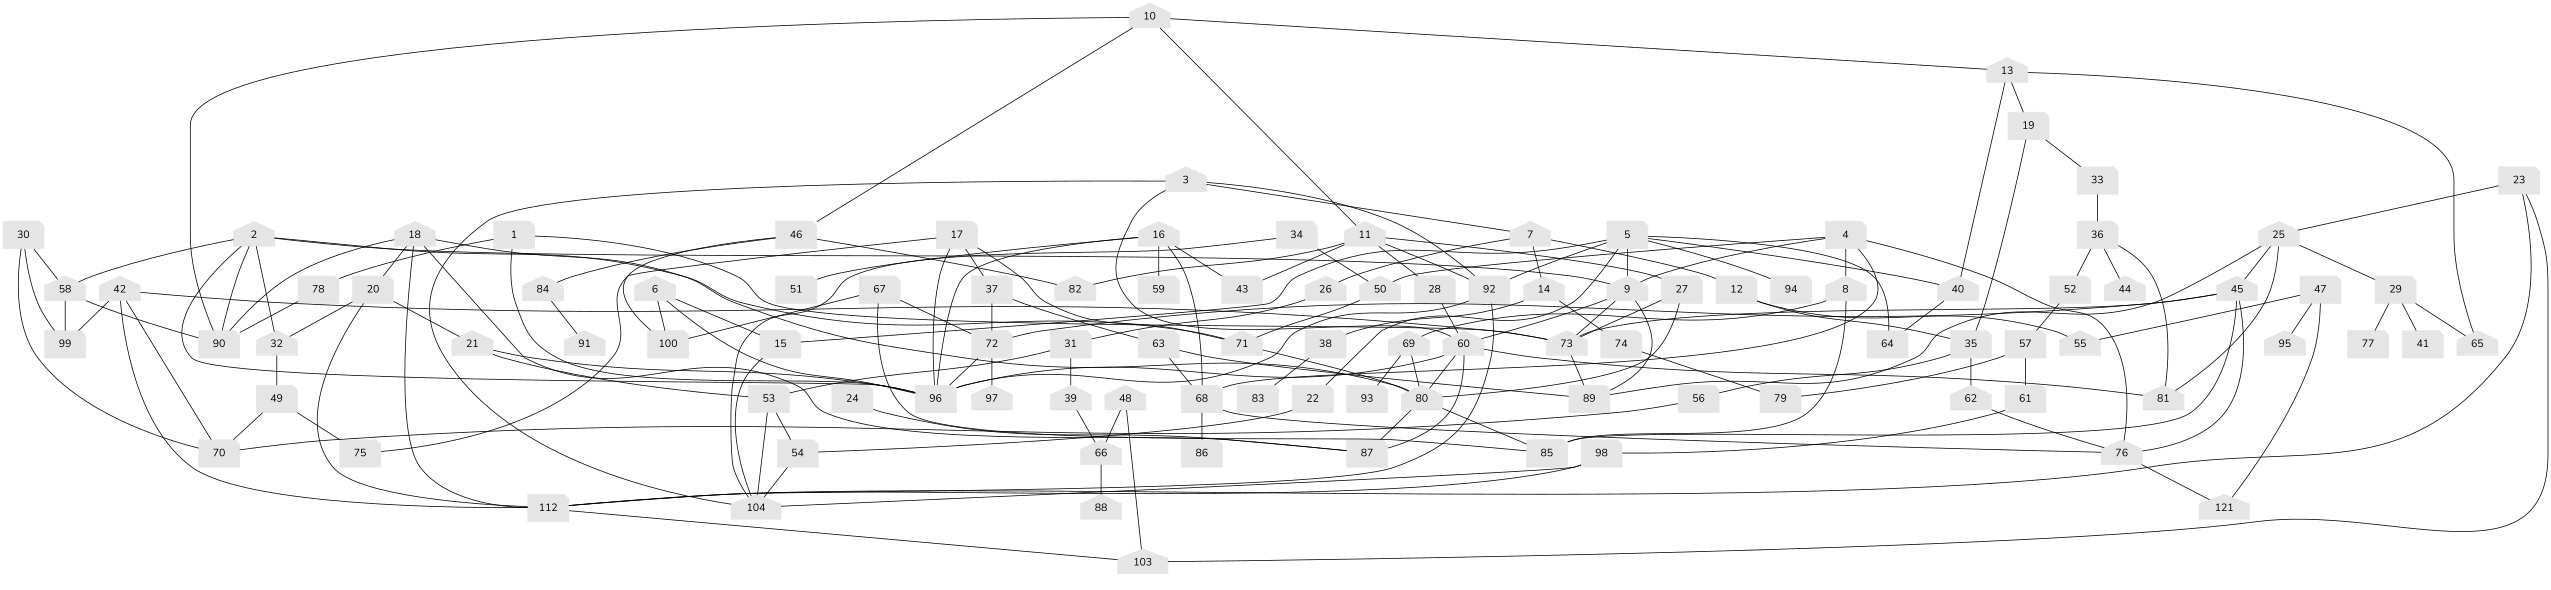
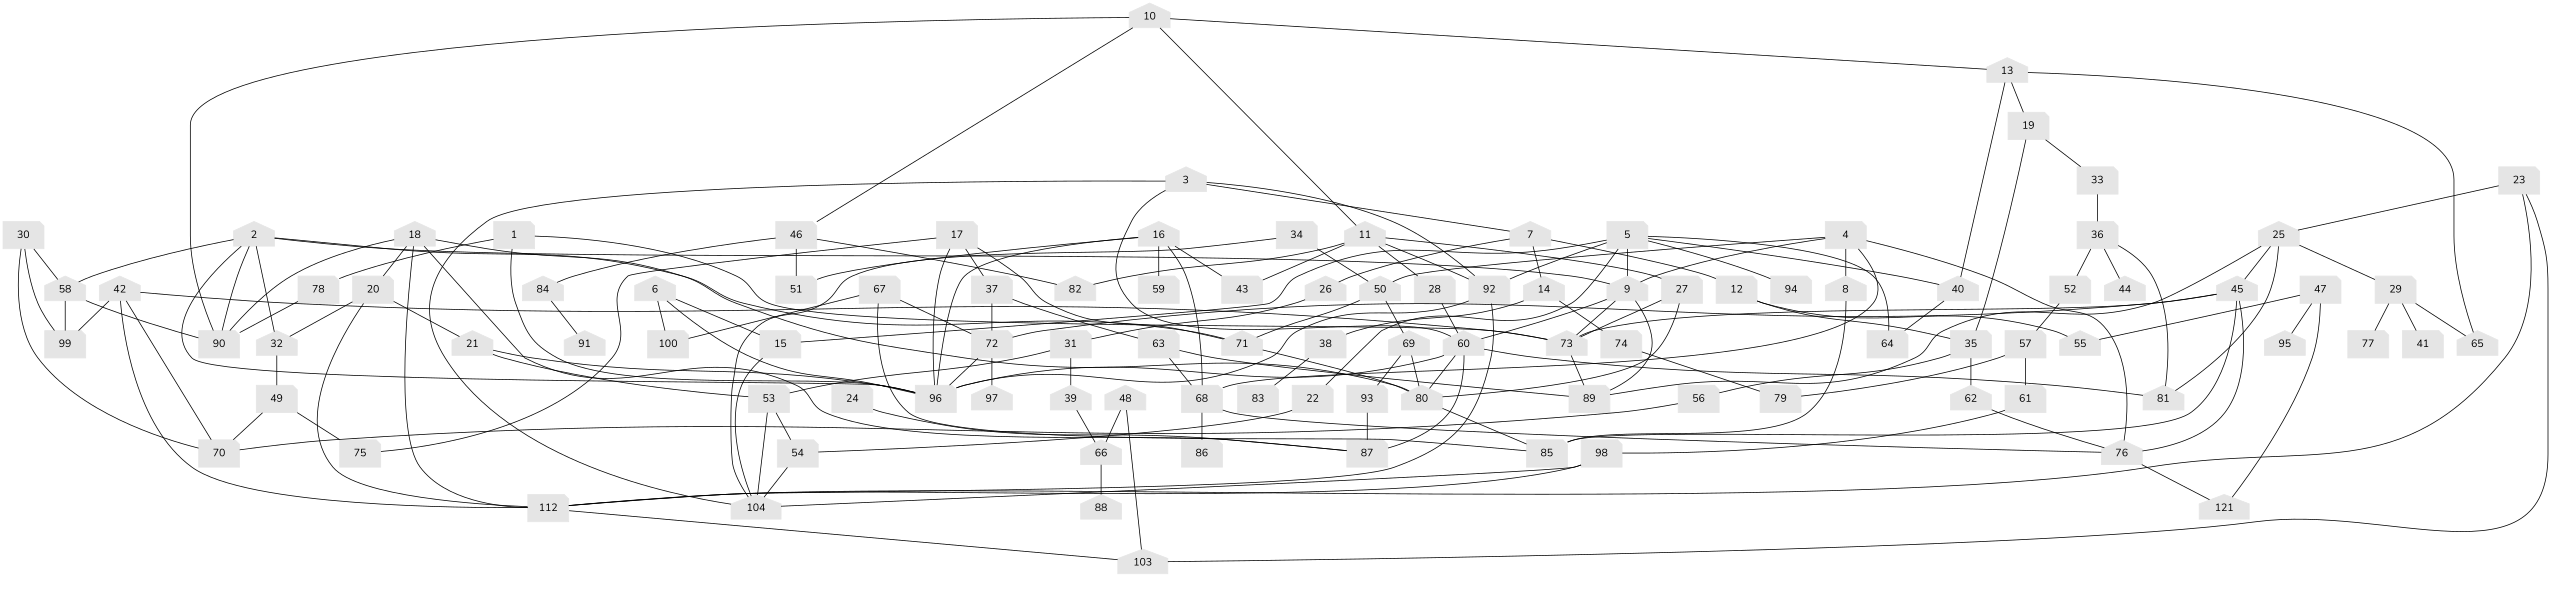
(667, 256) -> (796, 262)
(1613, 316) -> (1395, 317)
(1398, 423) -> (1367, 421)
